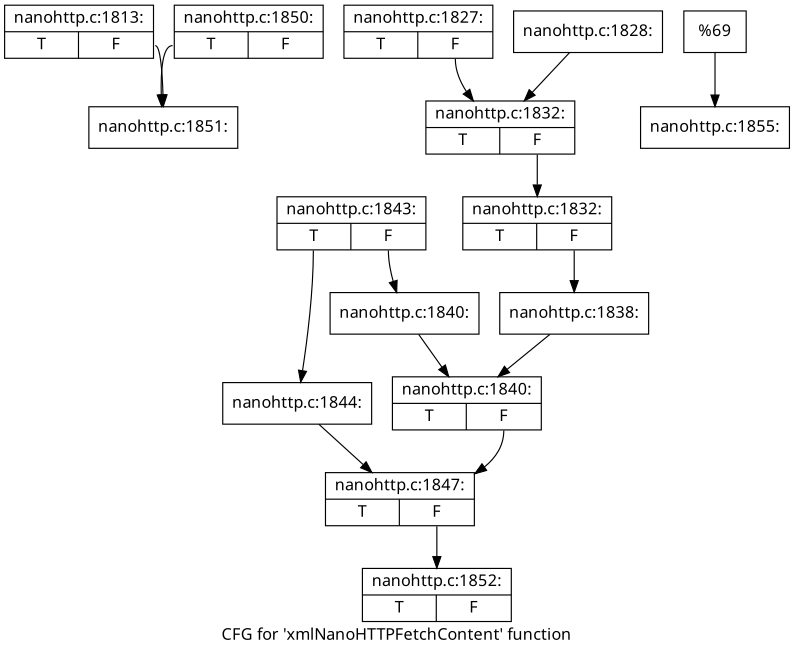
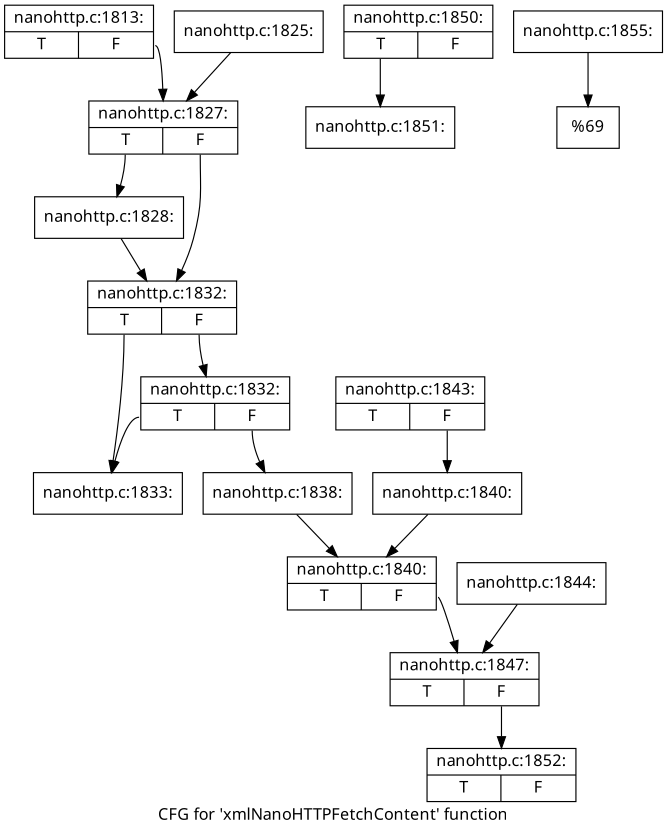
none -> (249, 32)
(162, 69) -> (161, 67)
(715, 74) -> (588, 74)
none -> (124, 170)
(310, 311) -> none
none -> (108, 493)
